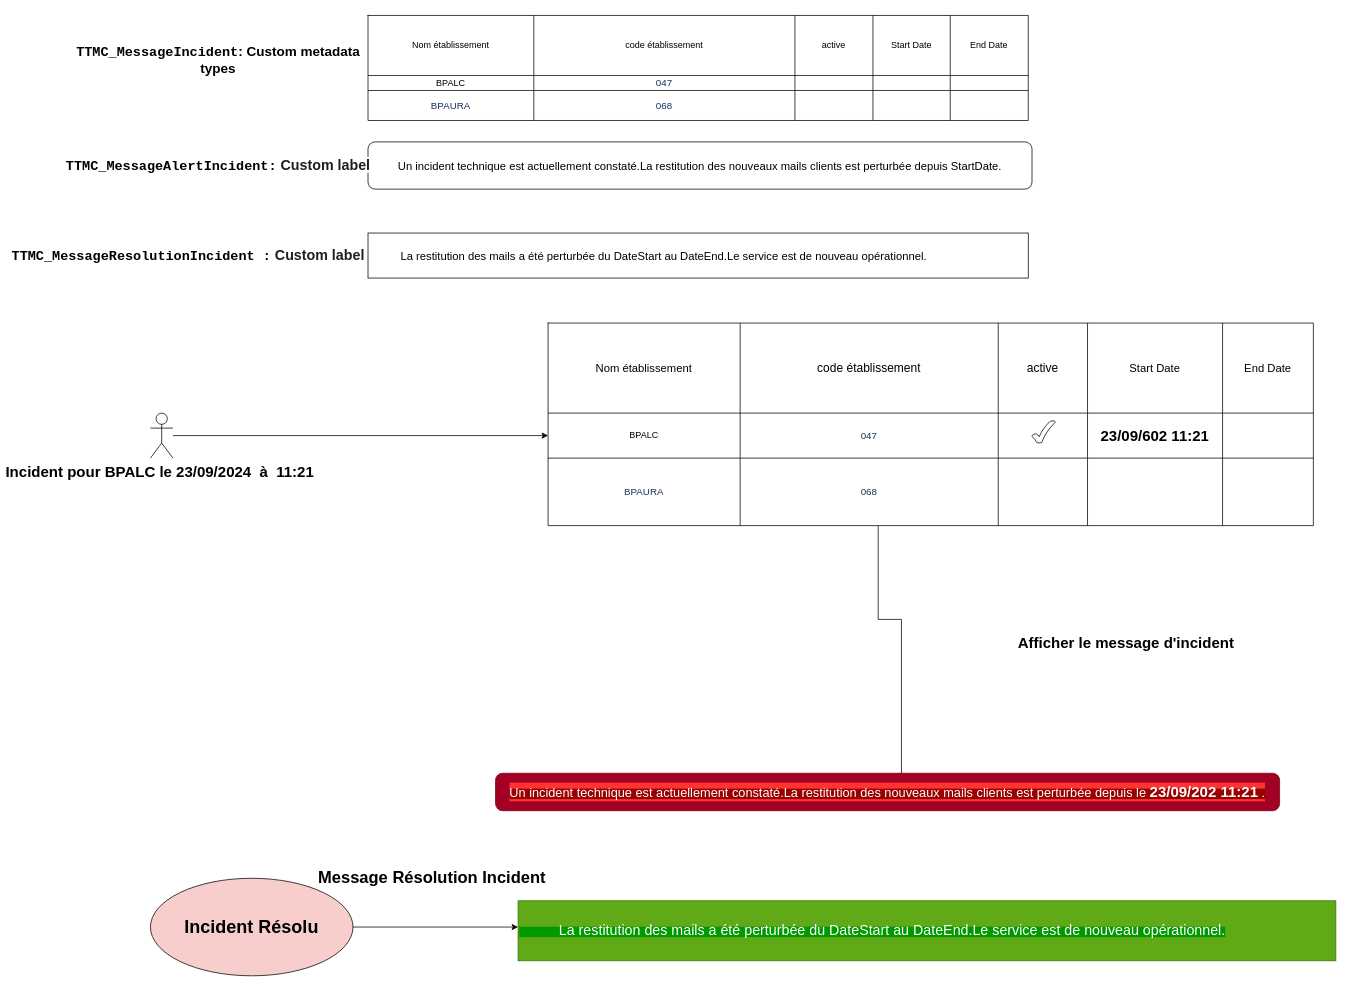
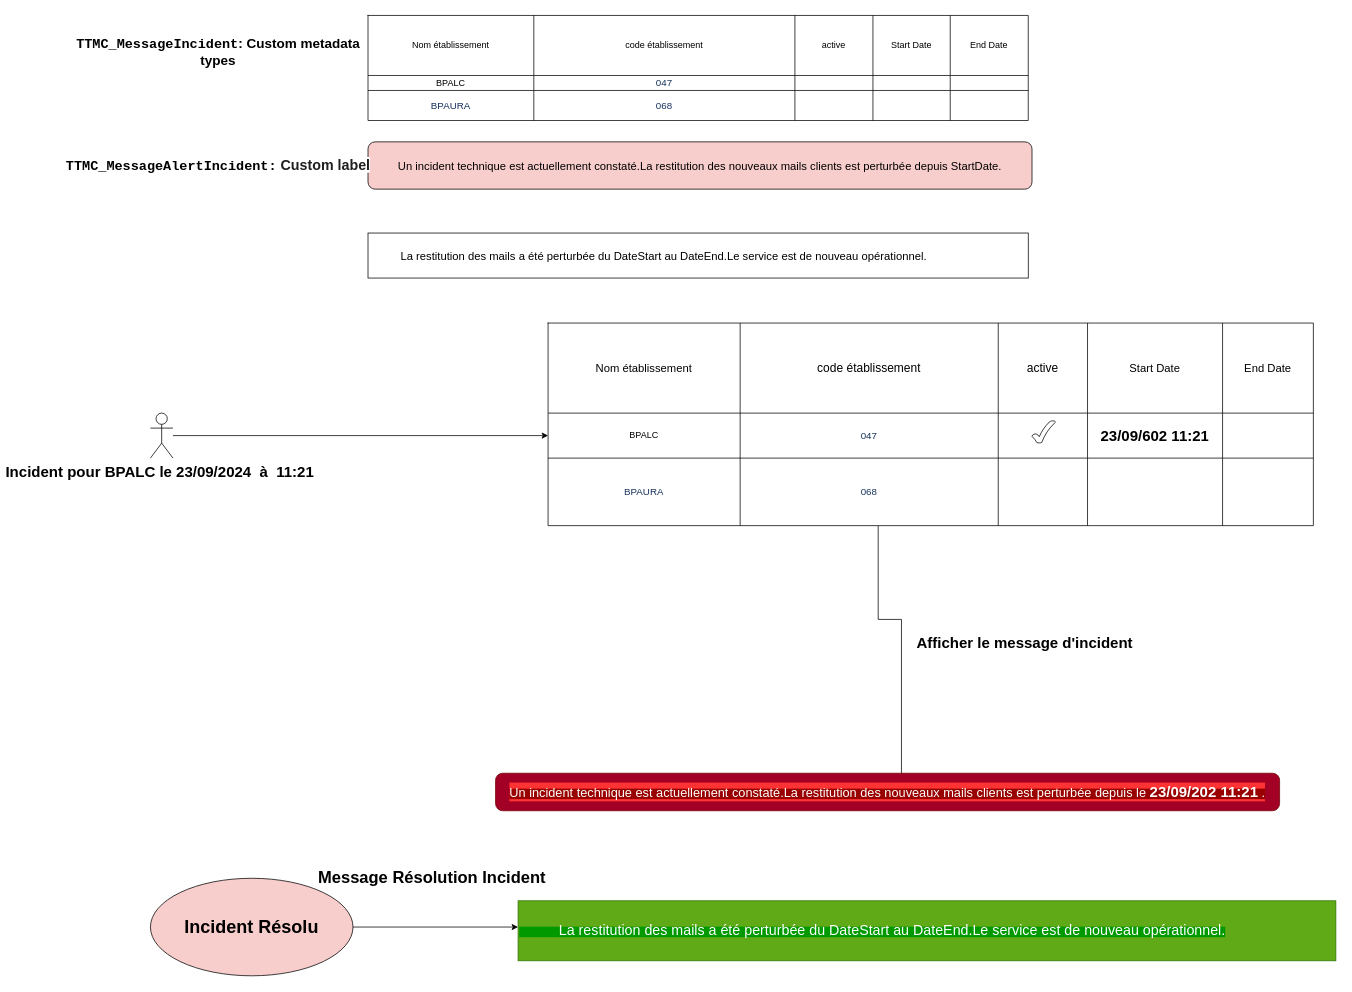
(218, 60) -> (218, 53)
(700, 165) -> (700, 165)
(188, 255) -> none
(1125, 642) -> (1024, 642)
